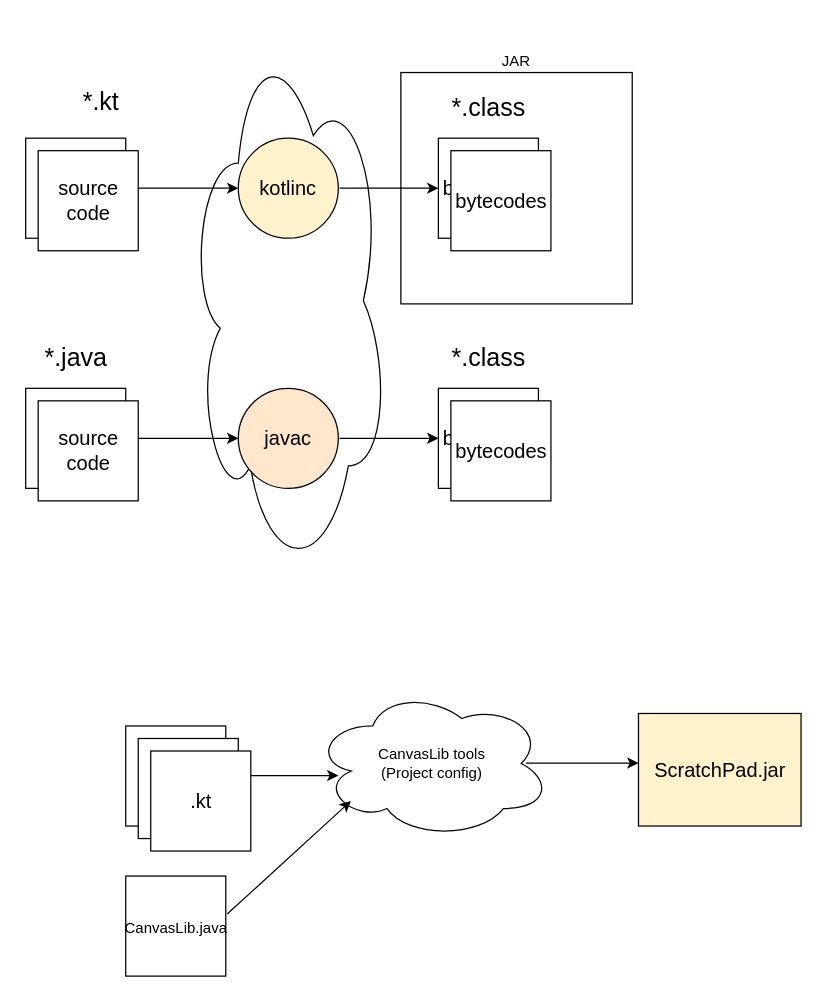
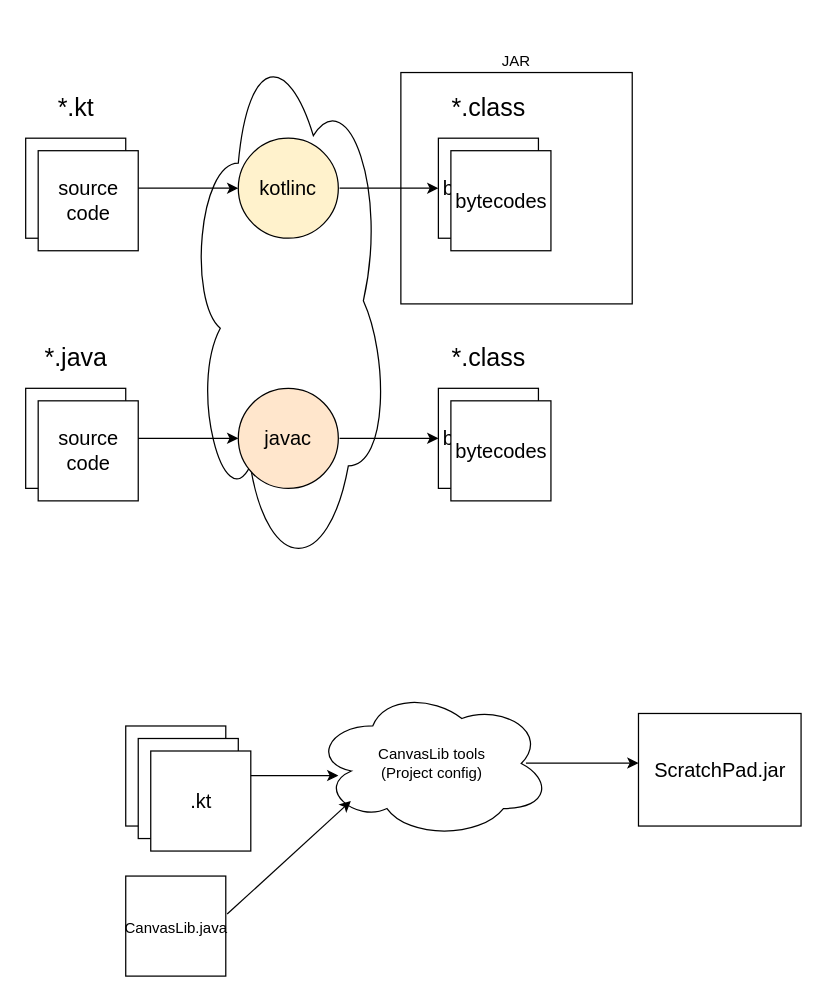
(101, 101) -> (76, 107)
(719, 769) -> (719, 769)
